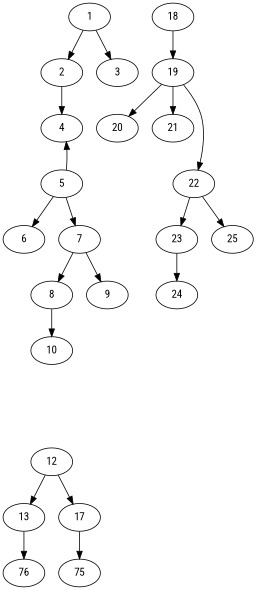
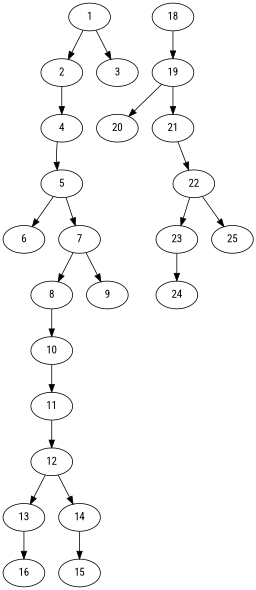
(202, 121) -> (182, 152)
(67, 160) -> (57, 152)
none -> (52, 406)
(80, 517) -> (80, 517)
(24, 573) -> (24, 573)
(80, 573) -> (80, 573)
